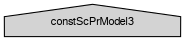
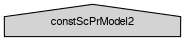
(93, 22) -> (93, 22)
